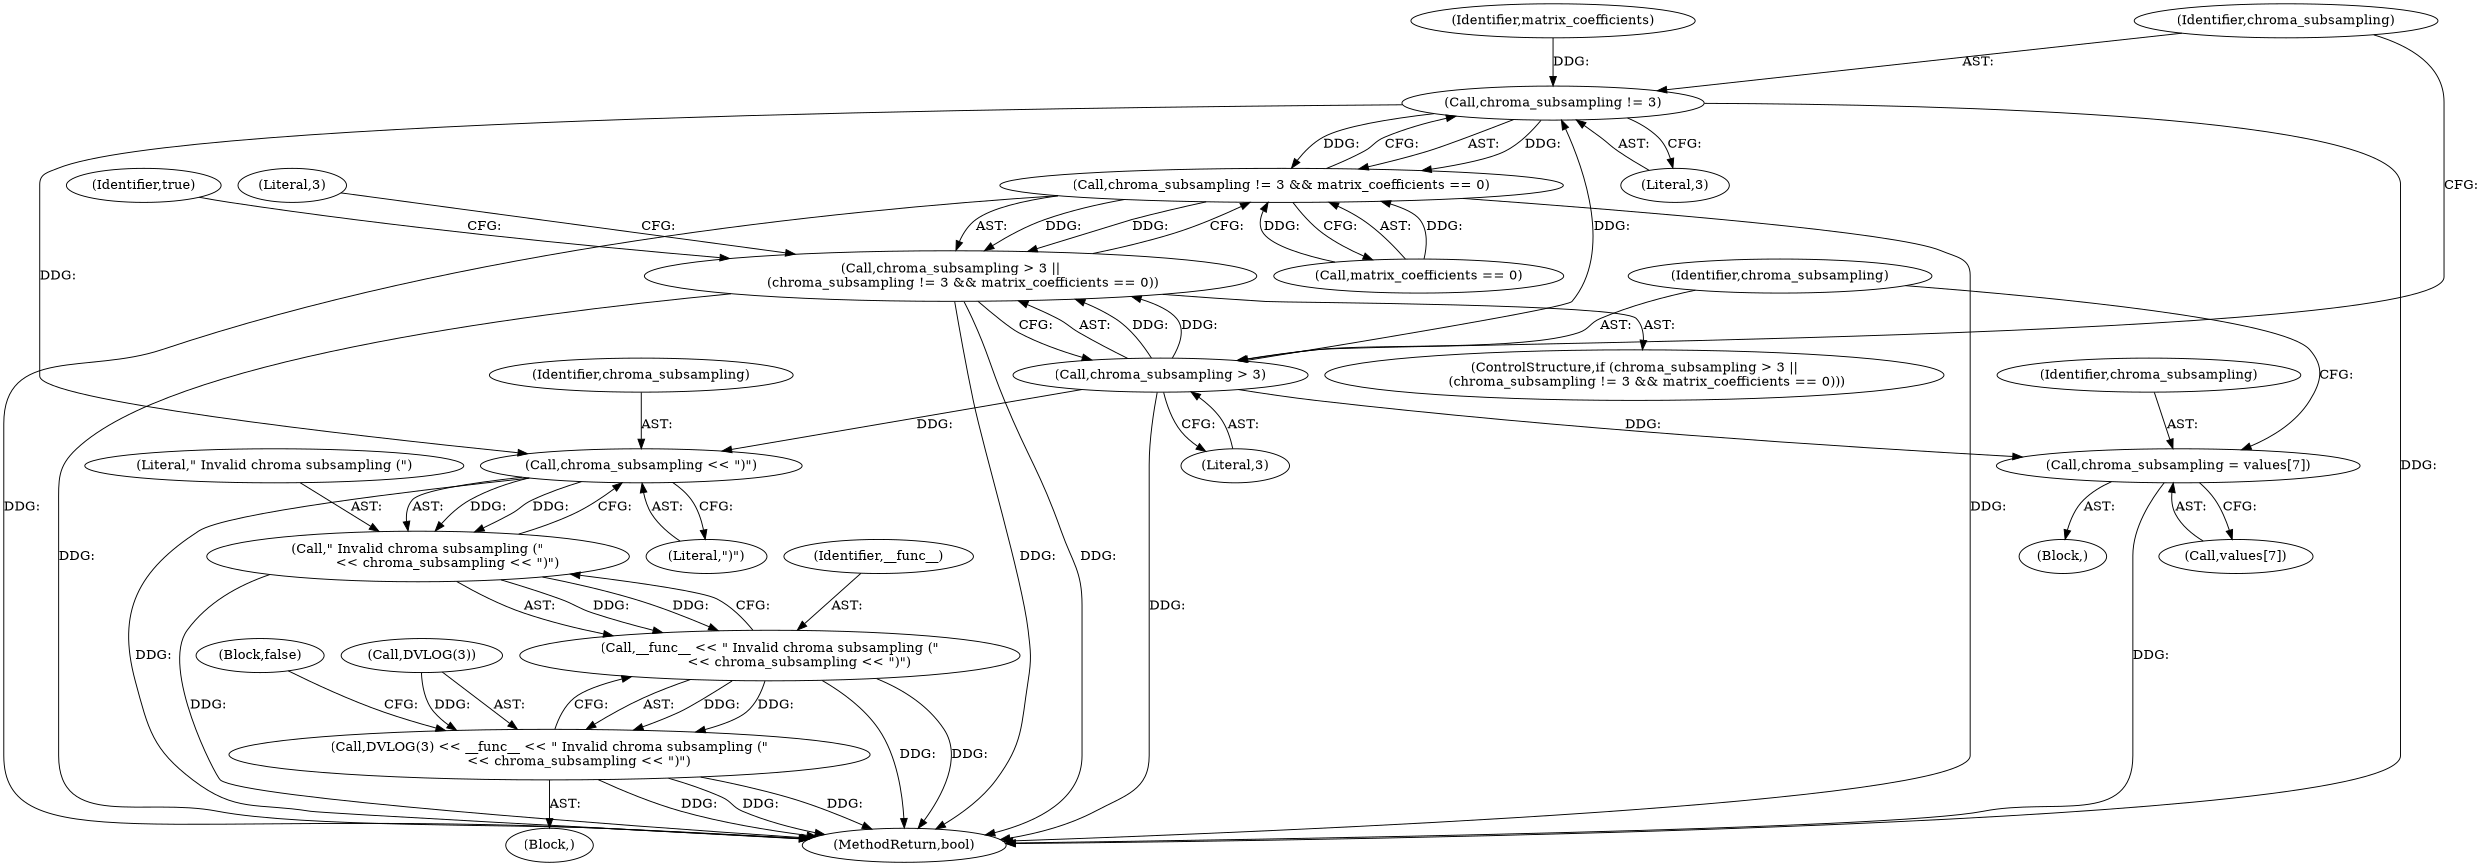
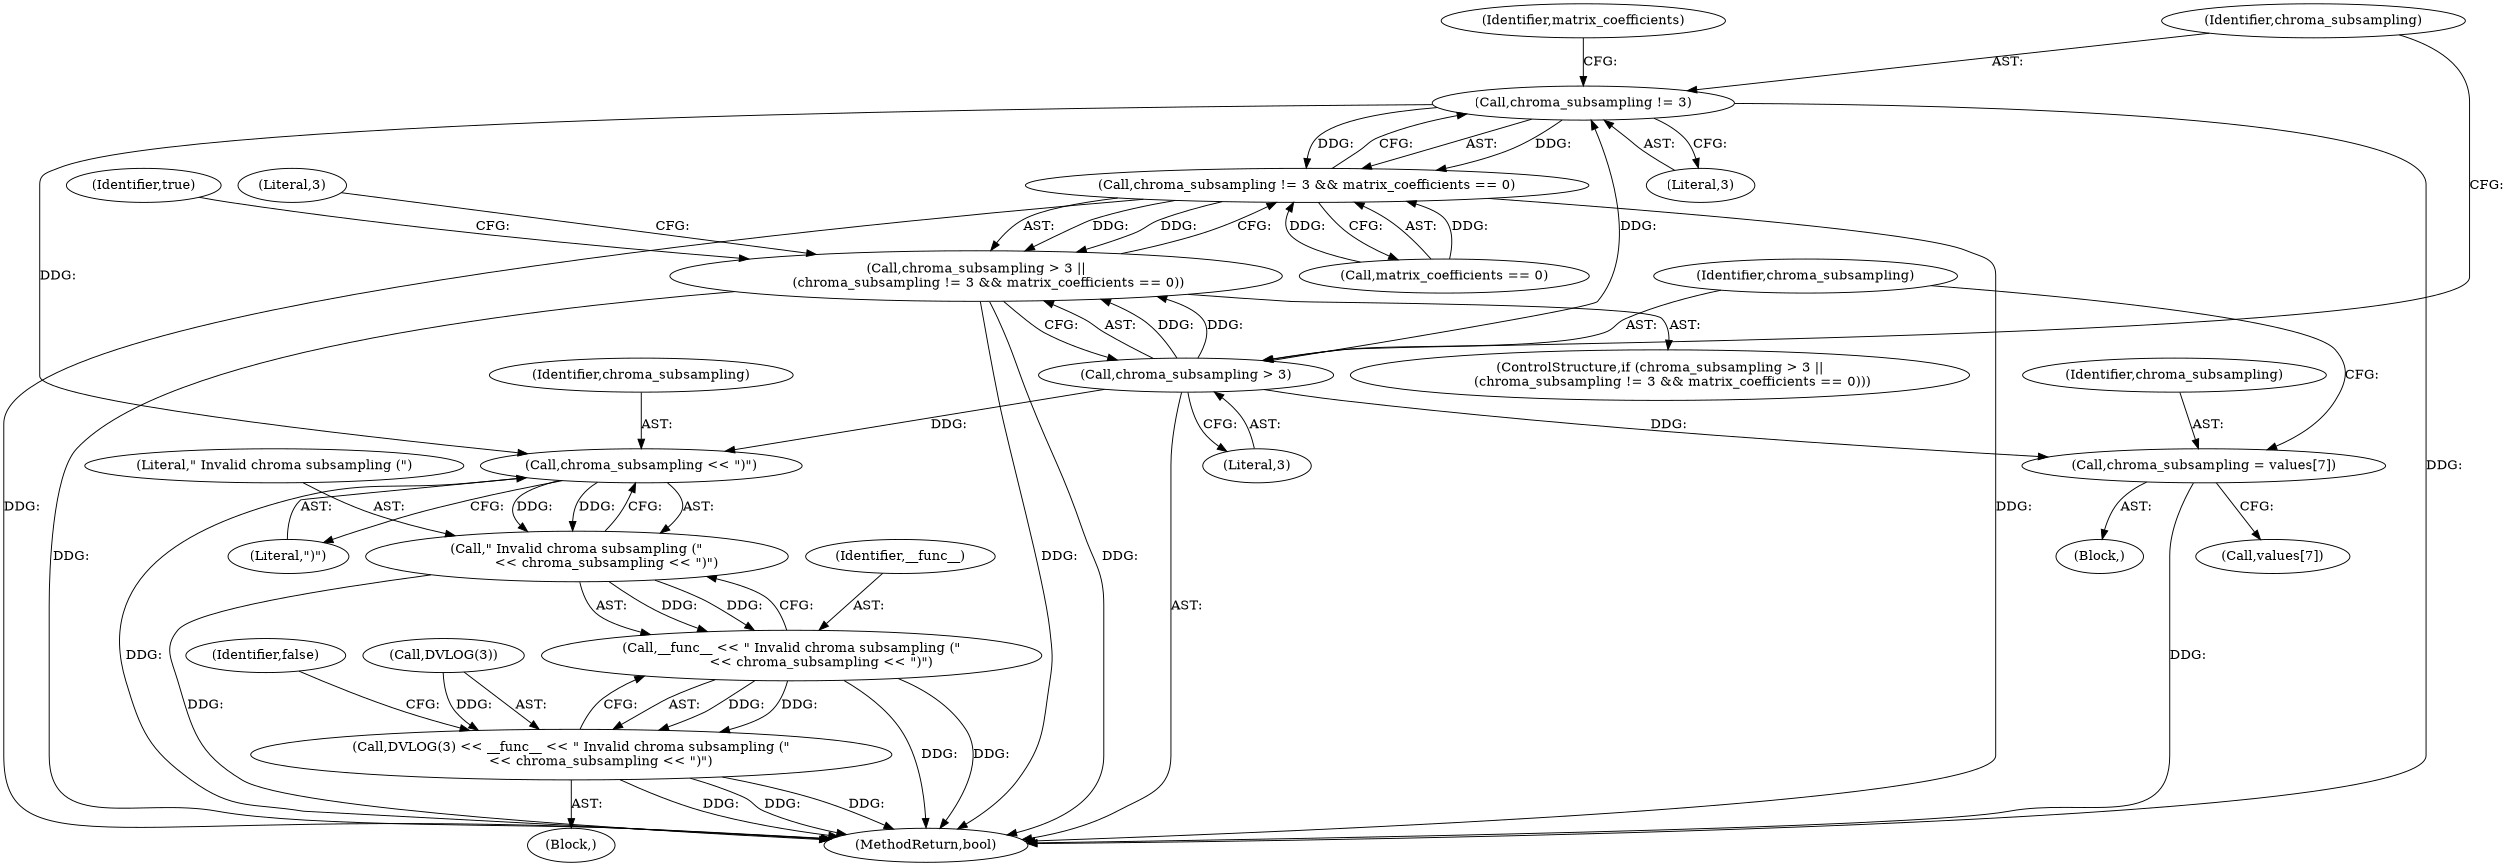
(1573, 62) -> (1603, 62)
(2180, 521) -> none
(1170, 606) -> (1189, 606)
(260, 656) -> (266, 656)
